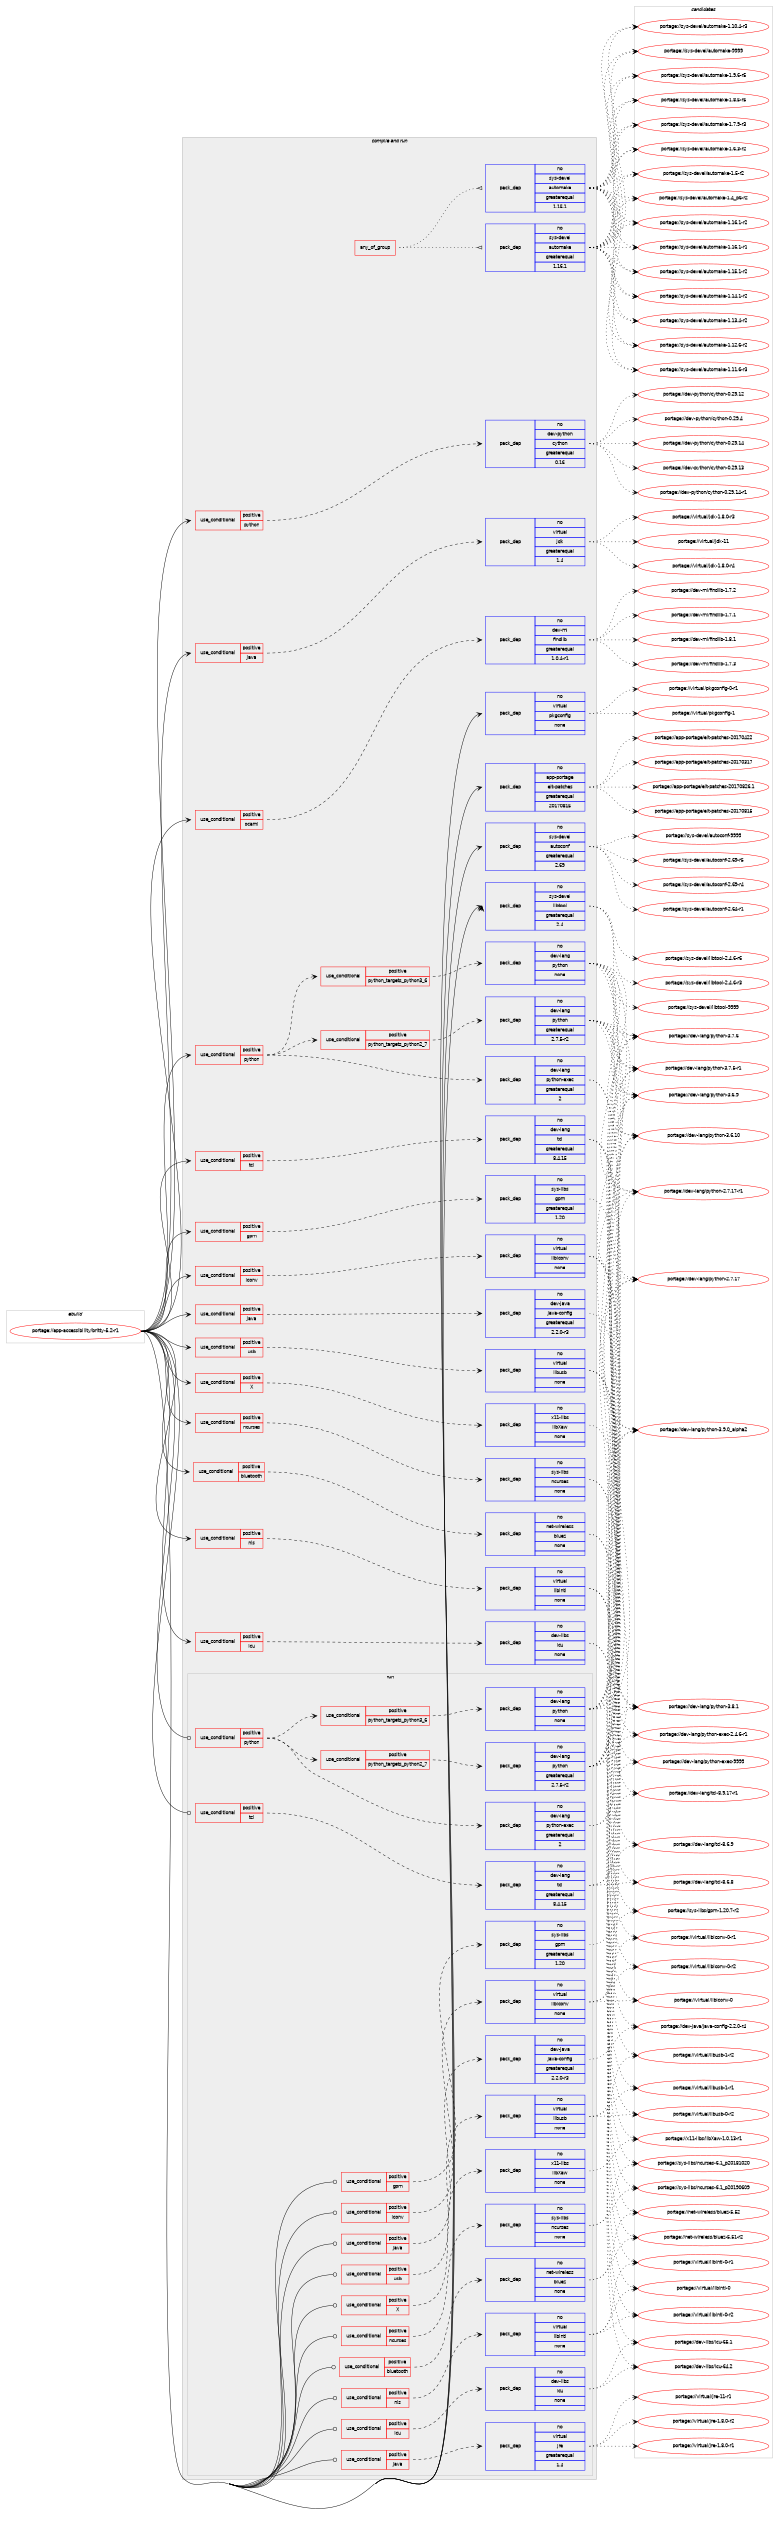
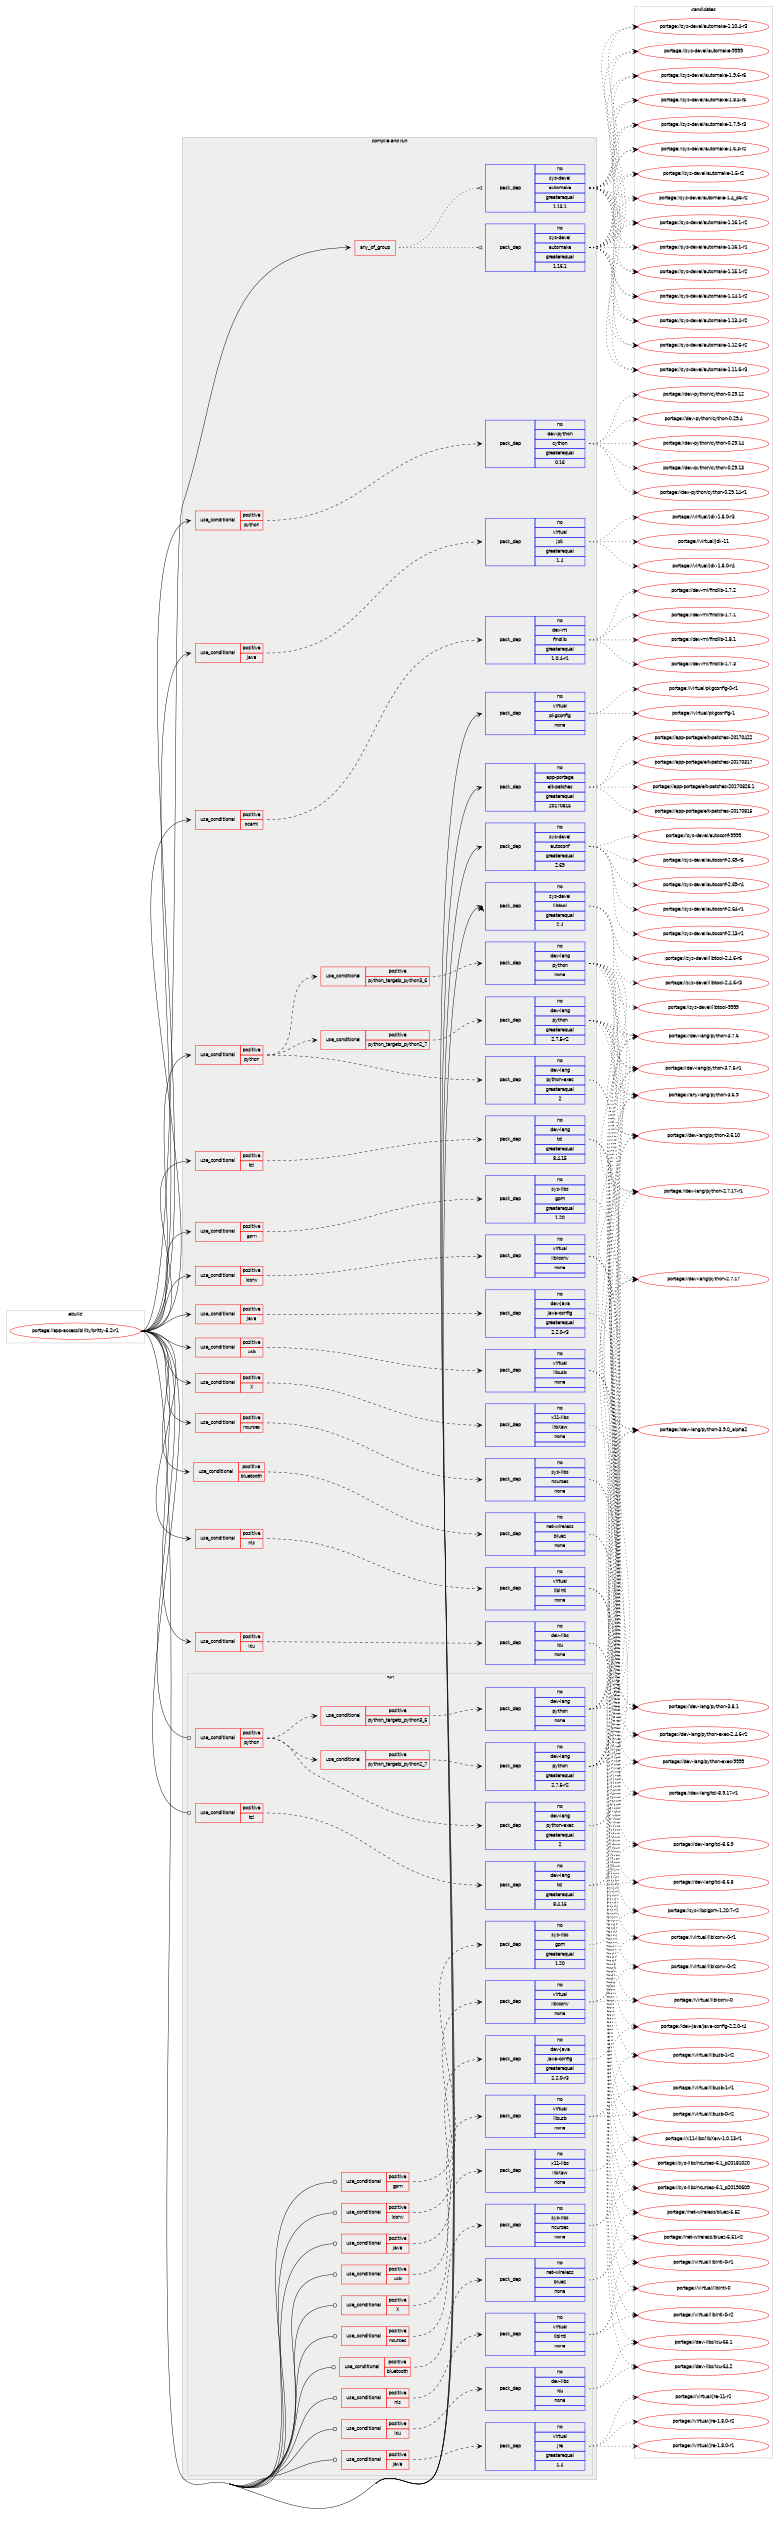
none -> (176, 753)
none -> (704, 934)
(704, 1095) -> (704, 1095)
